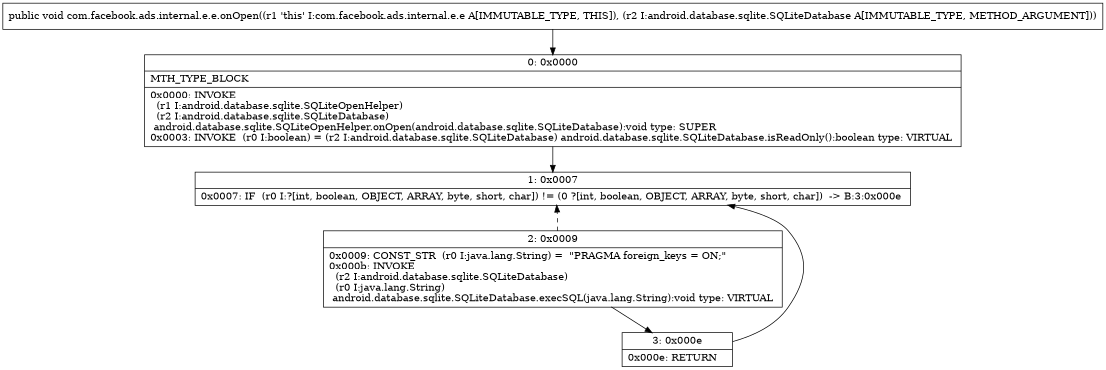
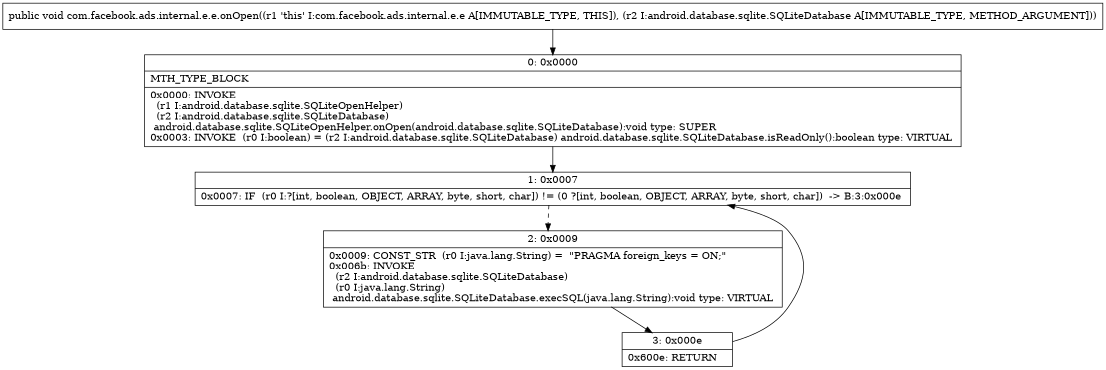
(558, 221) -> (548, 214)
(375, 267) -> (375, 267)
(677, 358) -> (677, 358)
